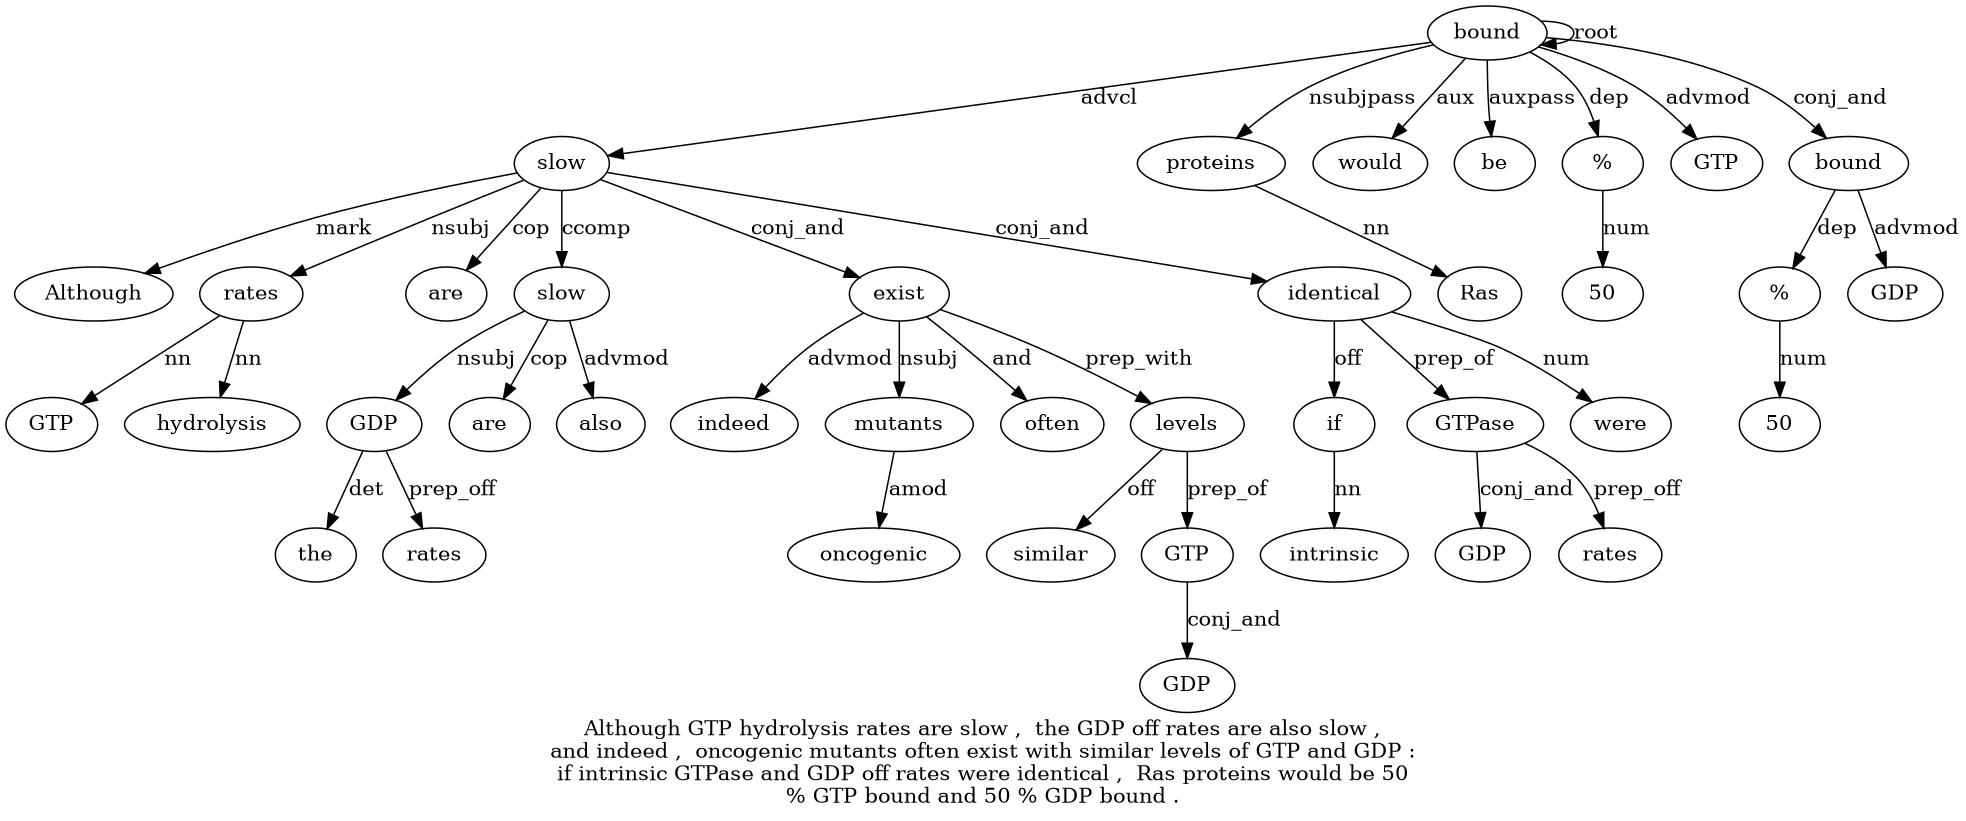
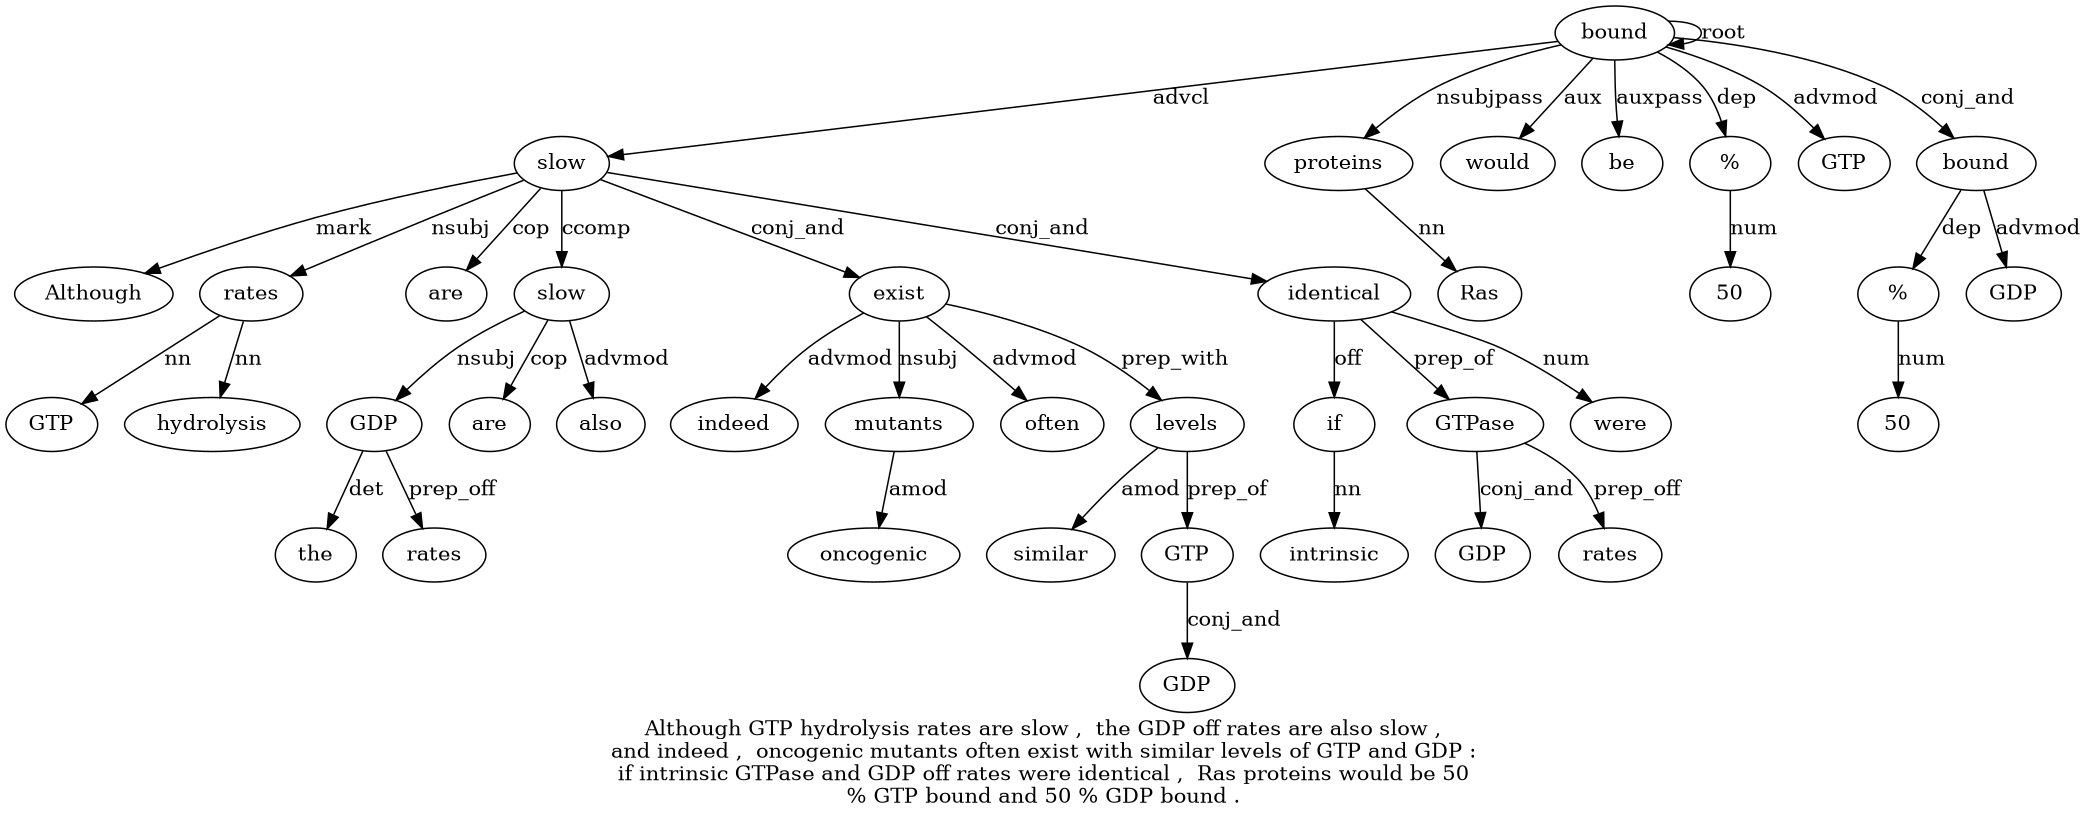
(1013, 359) -> (1035, 359)
(1142, 490) -> (1151, 490)
